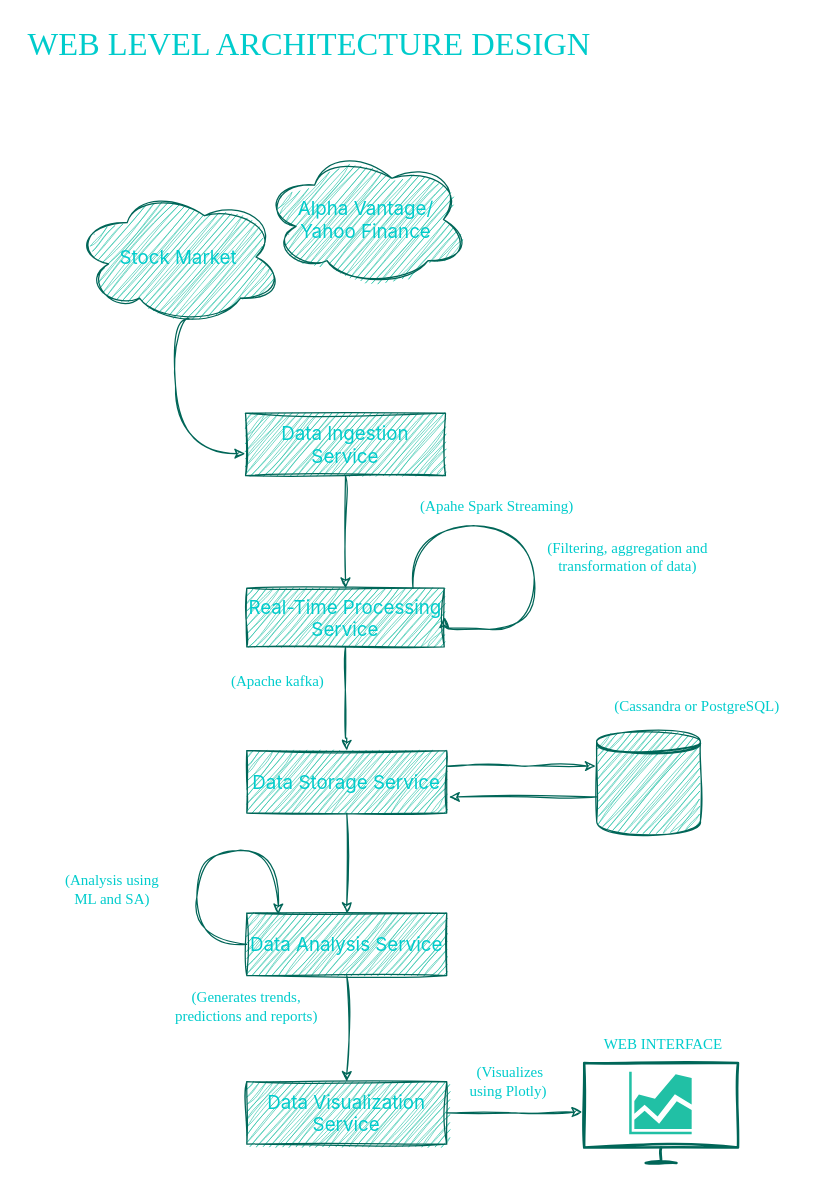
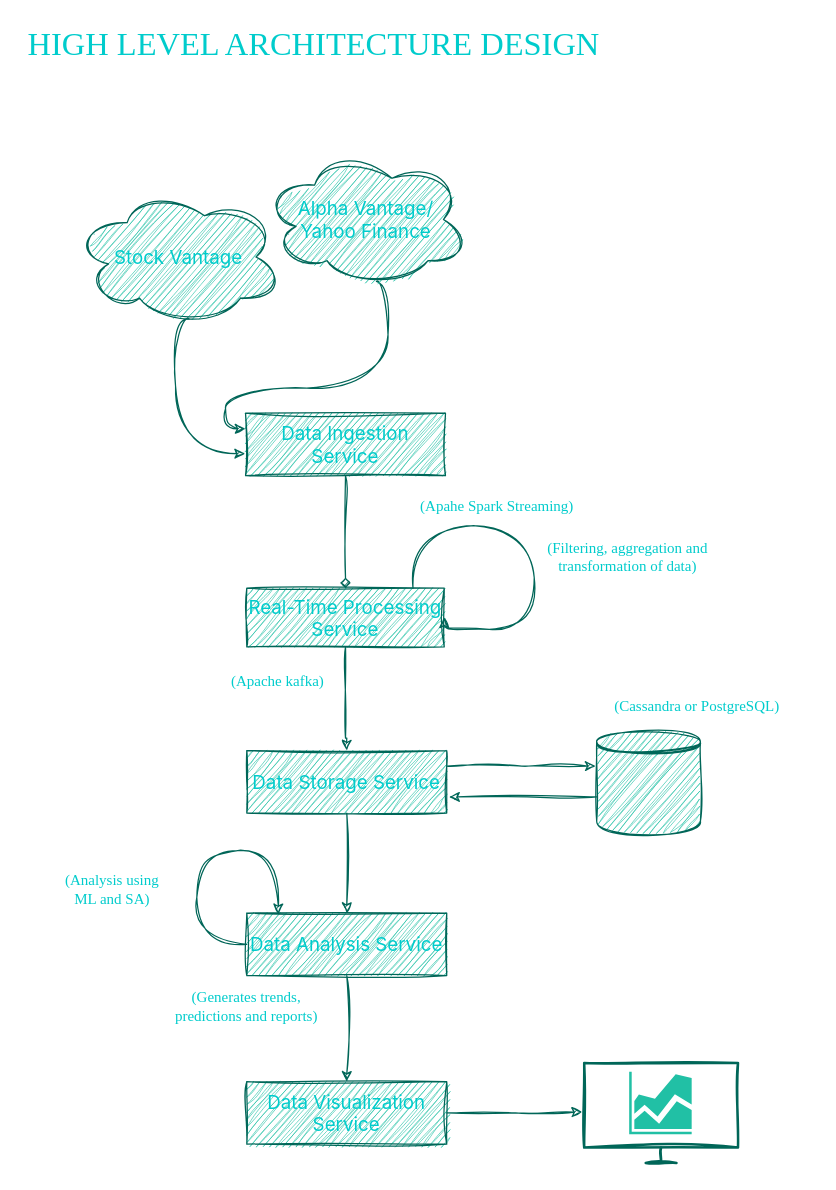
(279, 44) -> (288, 44)
(179, 257) -> (179, 257)
none -> (332, 386)
(346, 578) -> (346, 577)
(663, 1044) -> none
(511, 1082) -> none
